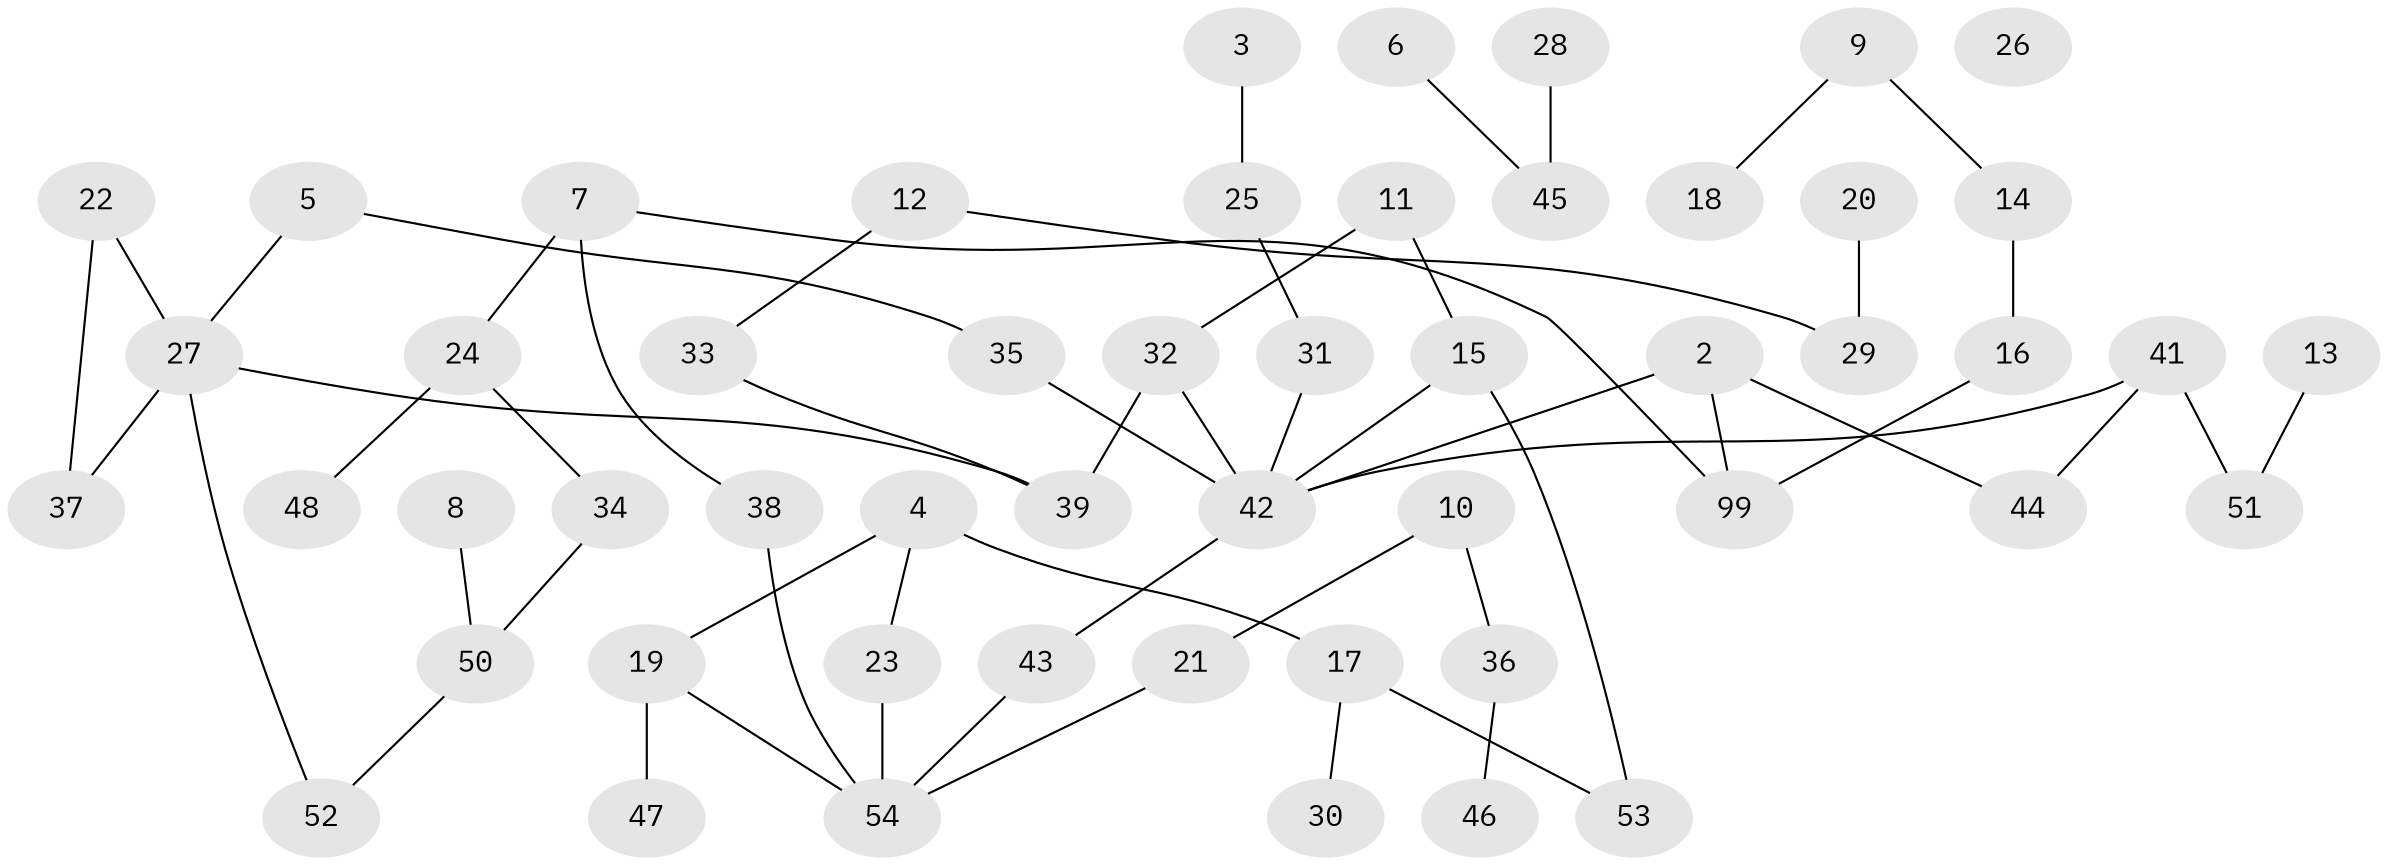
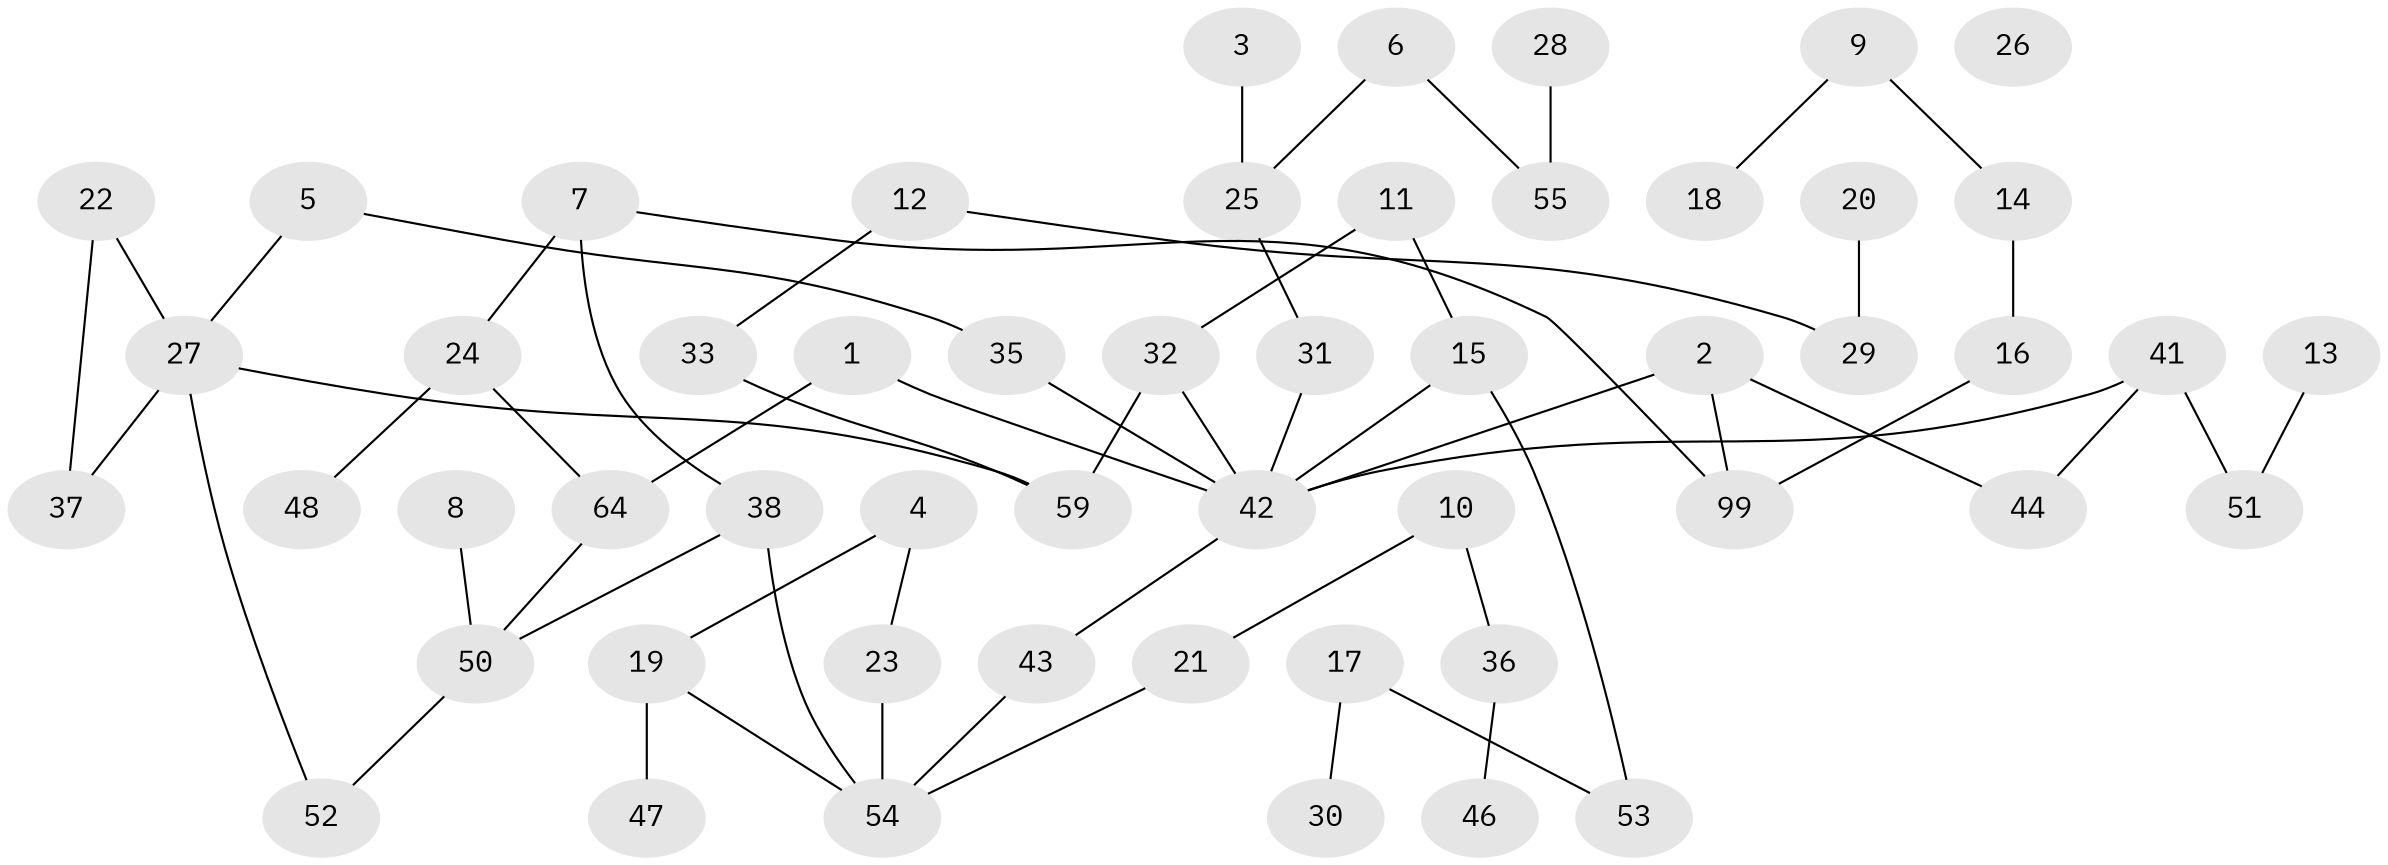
none -> (1320, 124)
(1551, 201) -> (1551, 201)
none -> (852, 356)
(610, 510) -> (610, 510)
(1073, 510) -> (1073, 510)
(1123, 585) -> none
none -> (620, 587)
